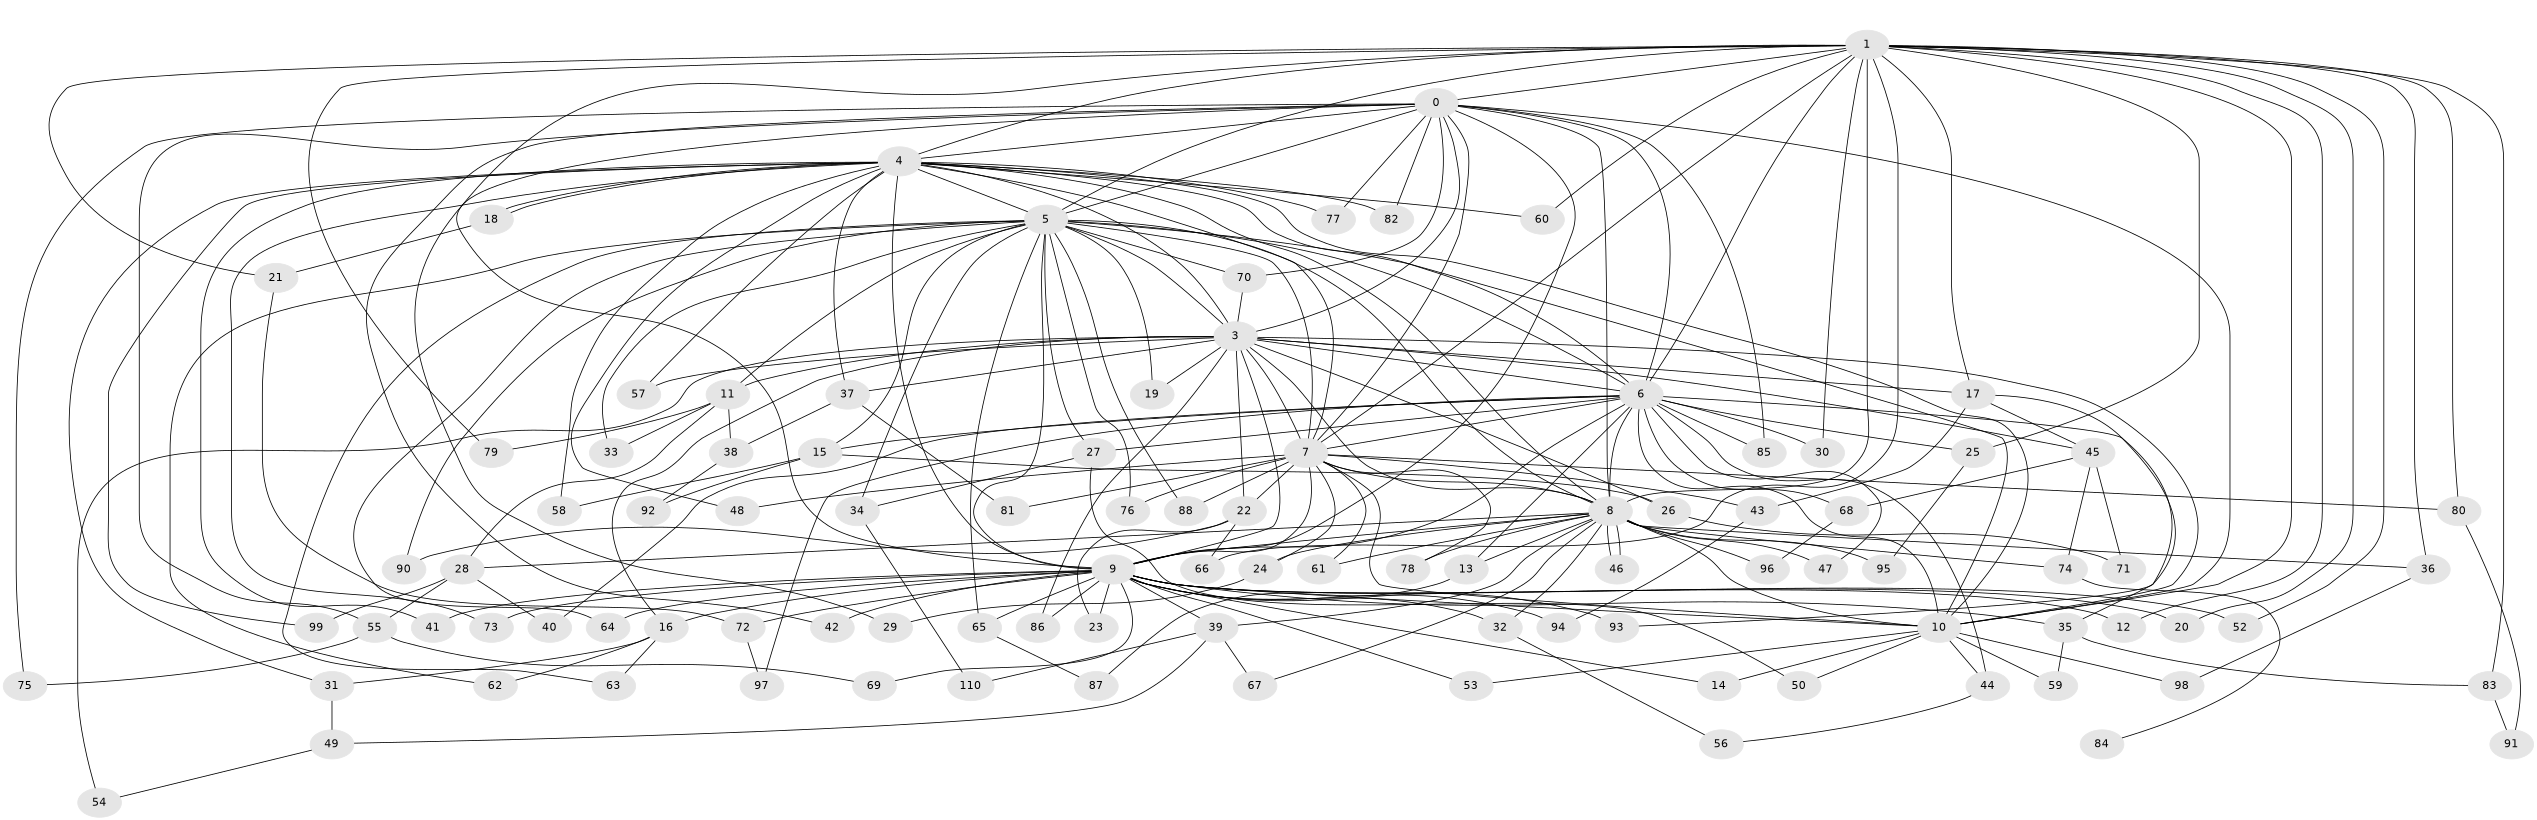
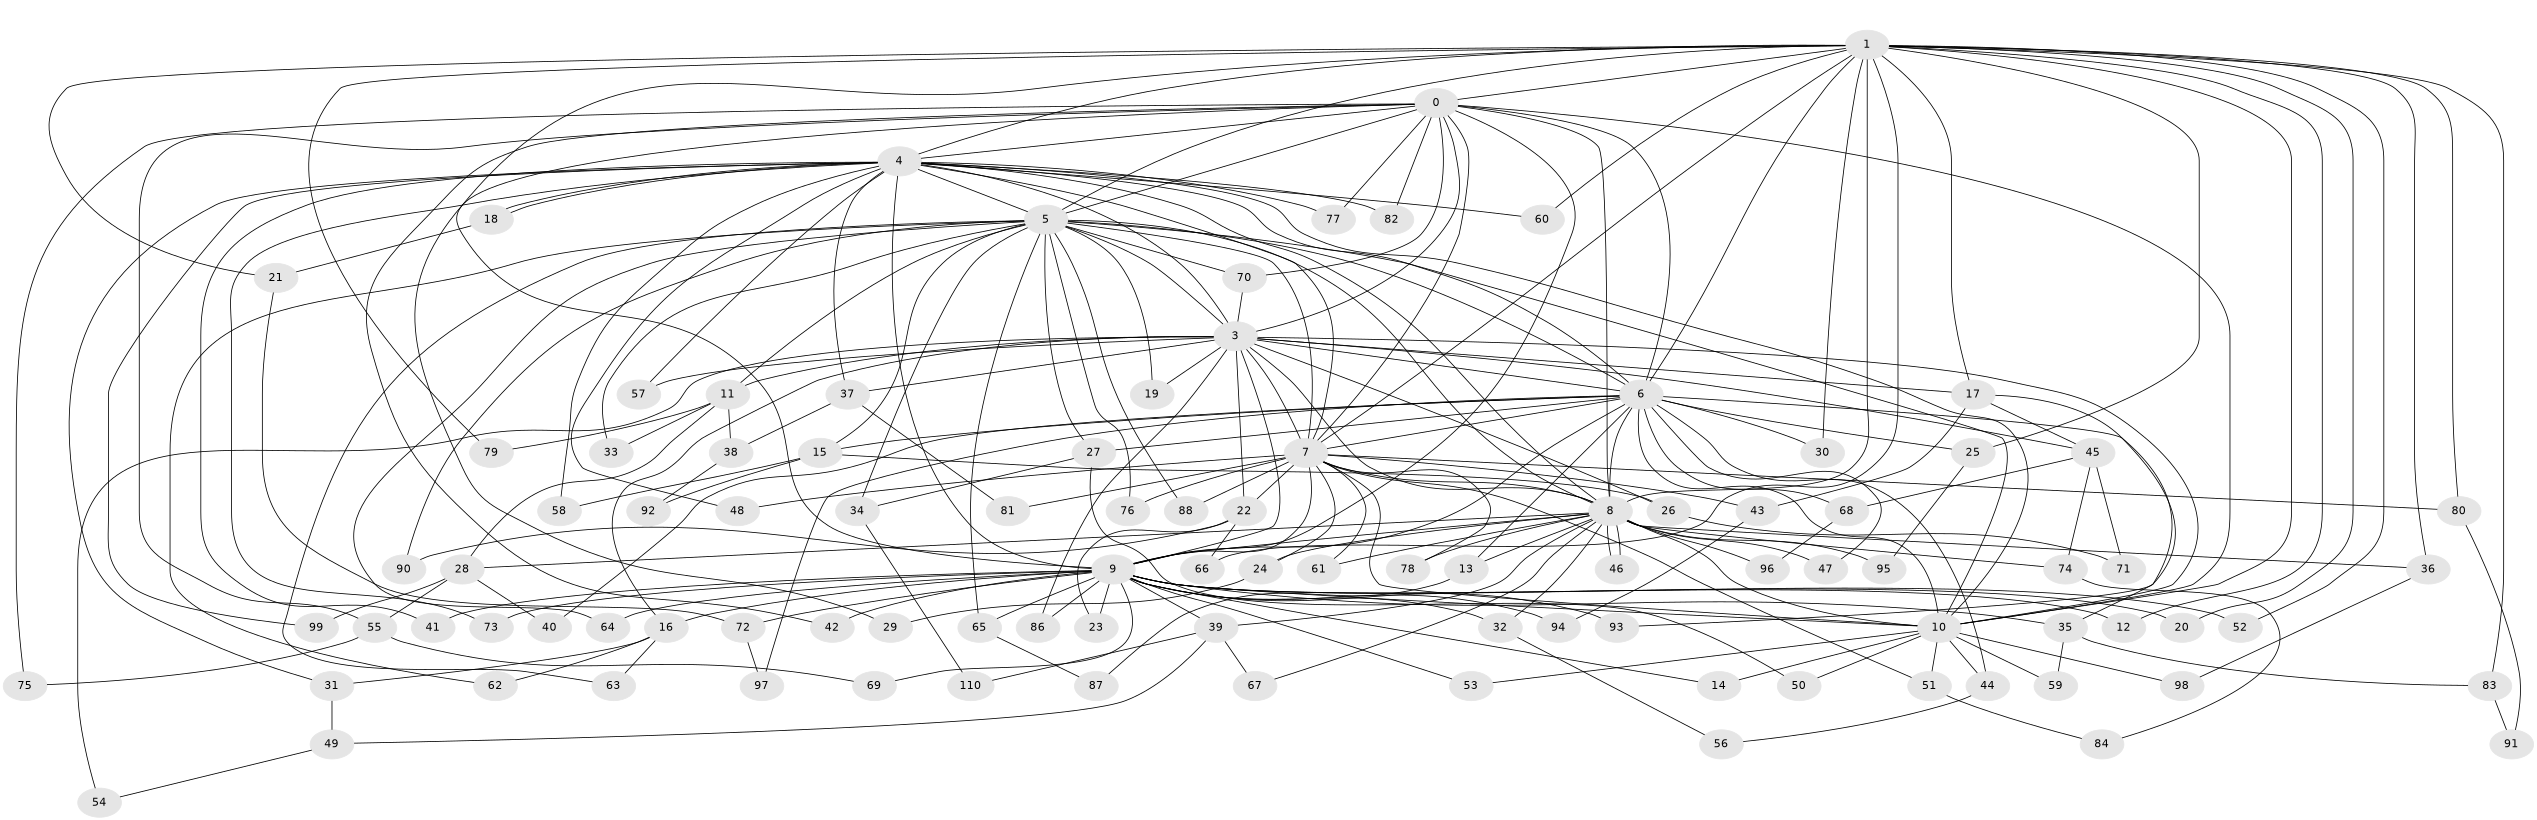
(1764, 453) -> none
(1033, 459) -> none
none -> (1930, 686)
